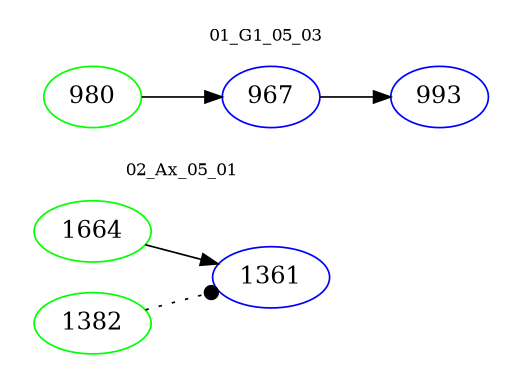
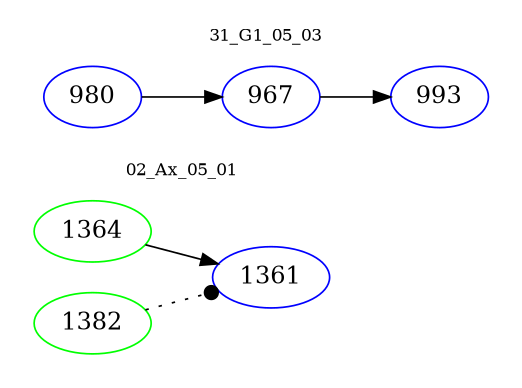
(266, 37) -> (266, 37)
(93, 97) -> (93, 97)
(93, 231) -> (93, 231)
